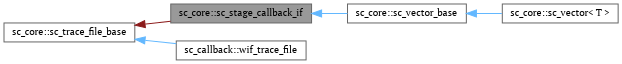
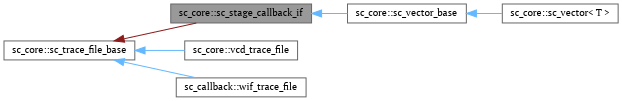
none -> (241, 50)
